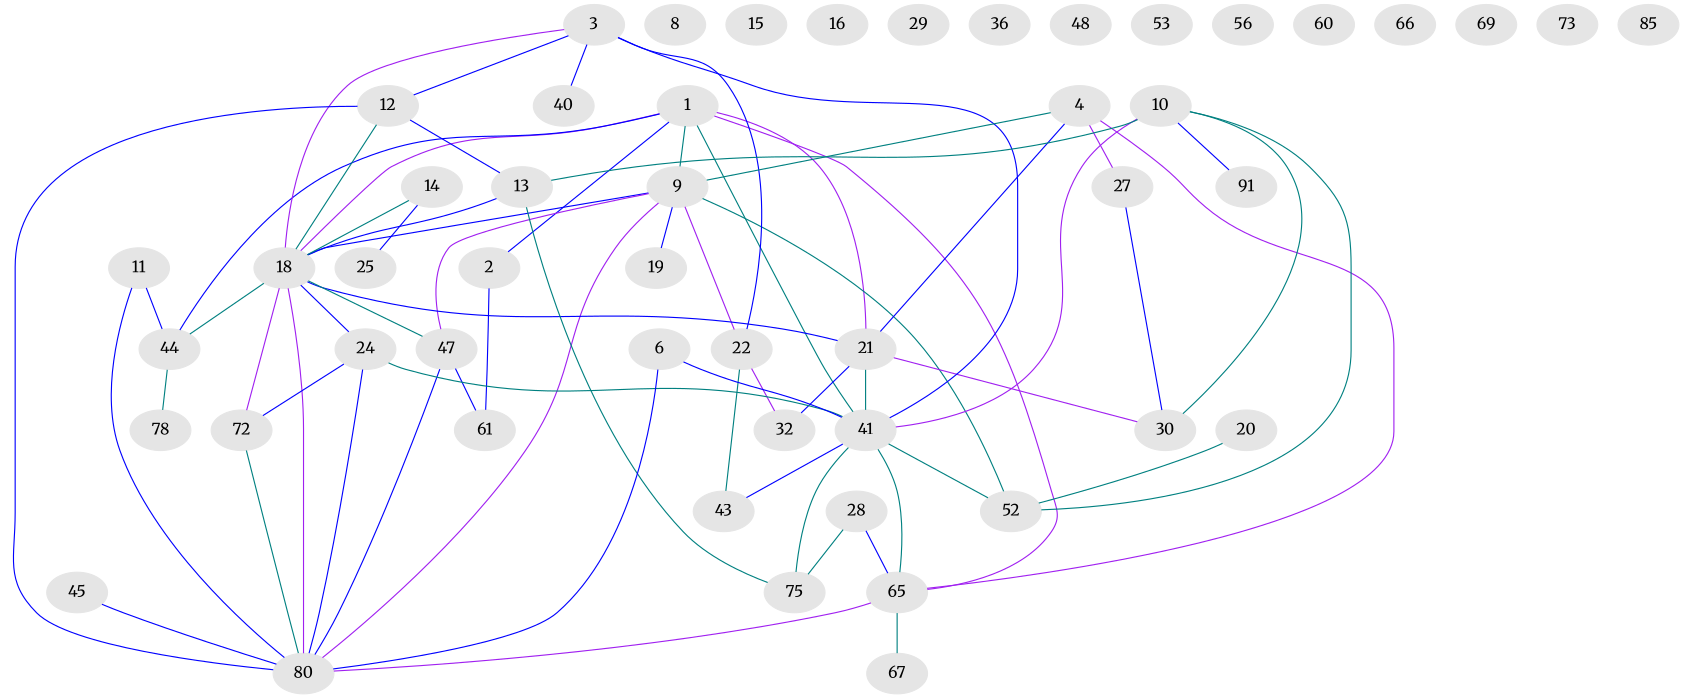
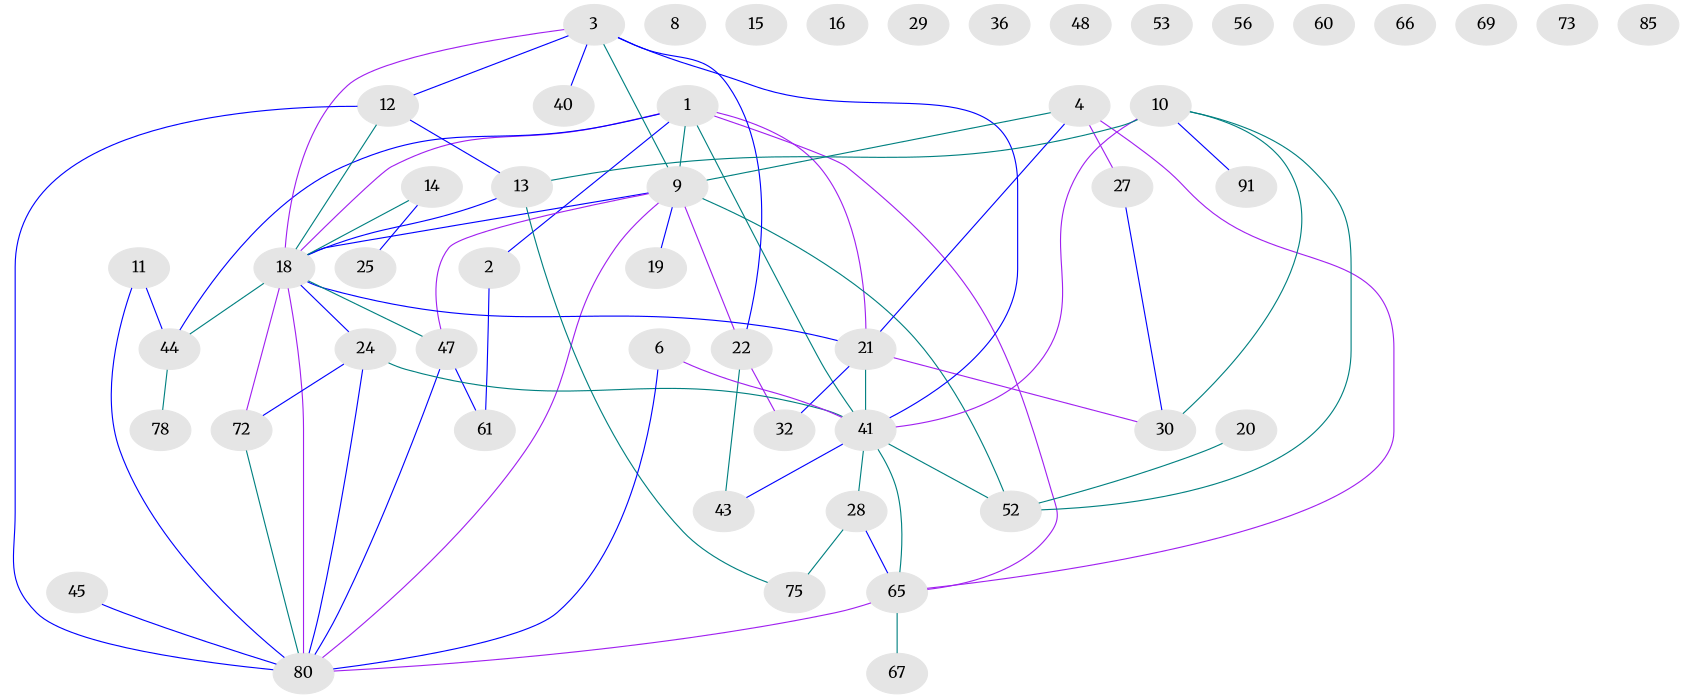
none -> (636, 106)
(751, 386) -> (751, 386)
(810, 505) -> (861, 471)
